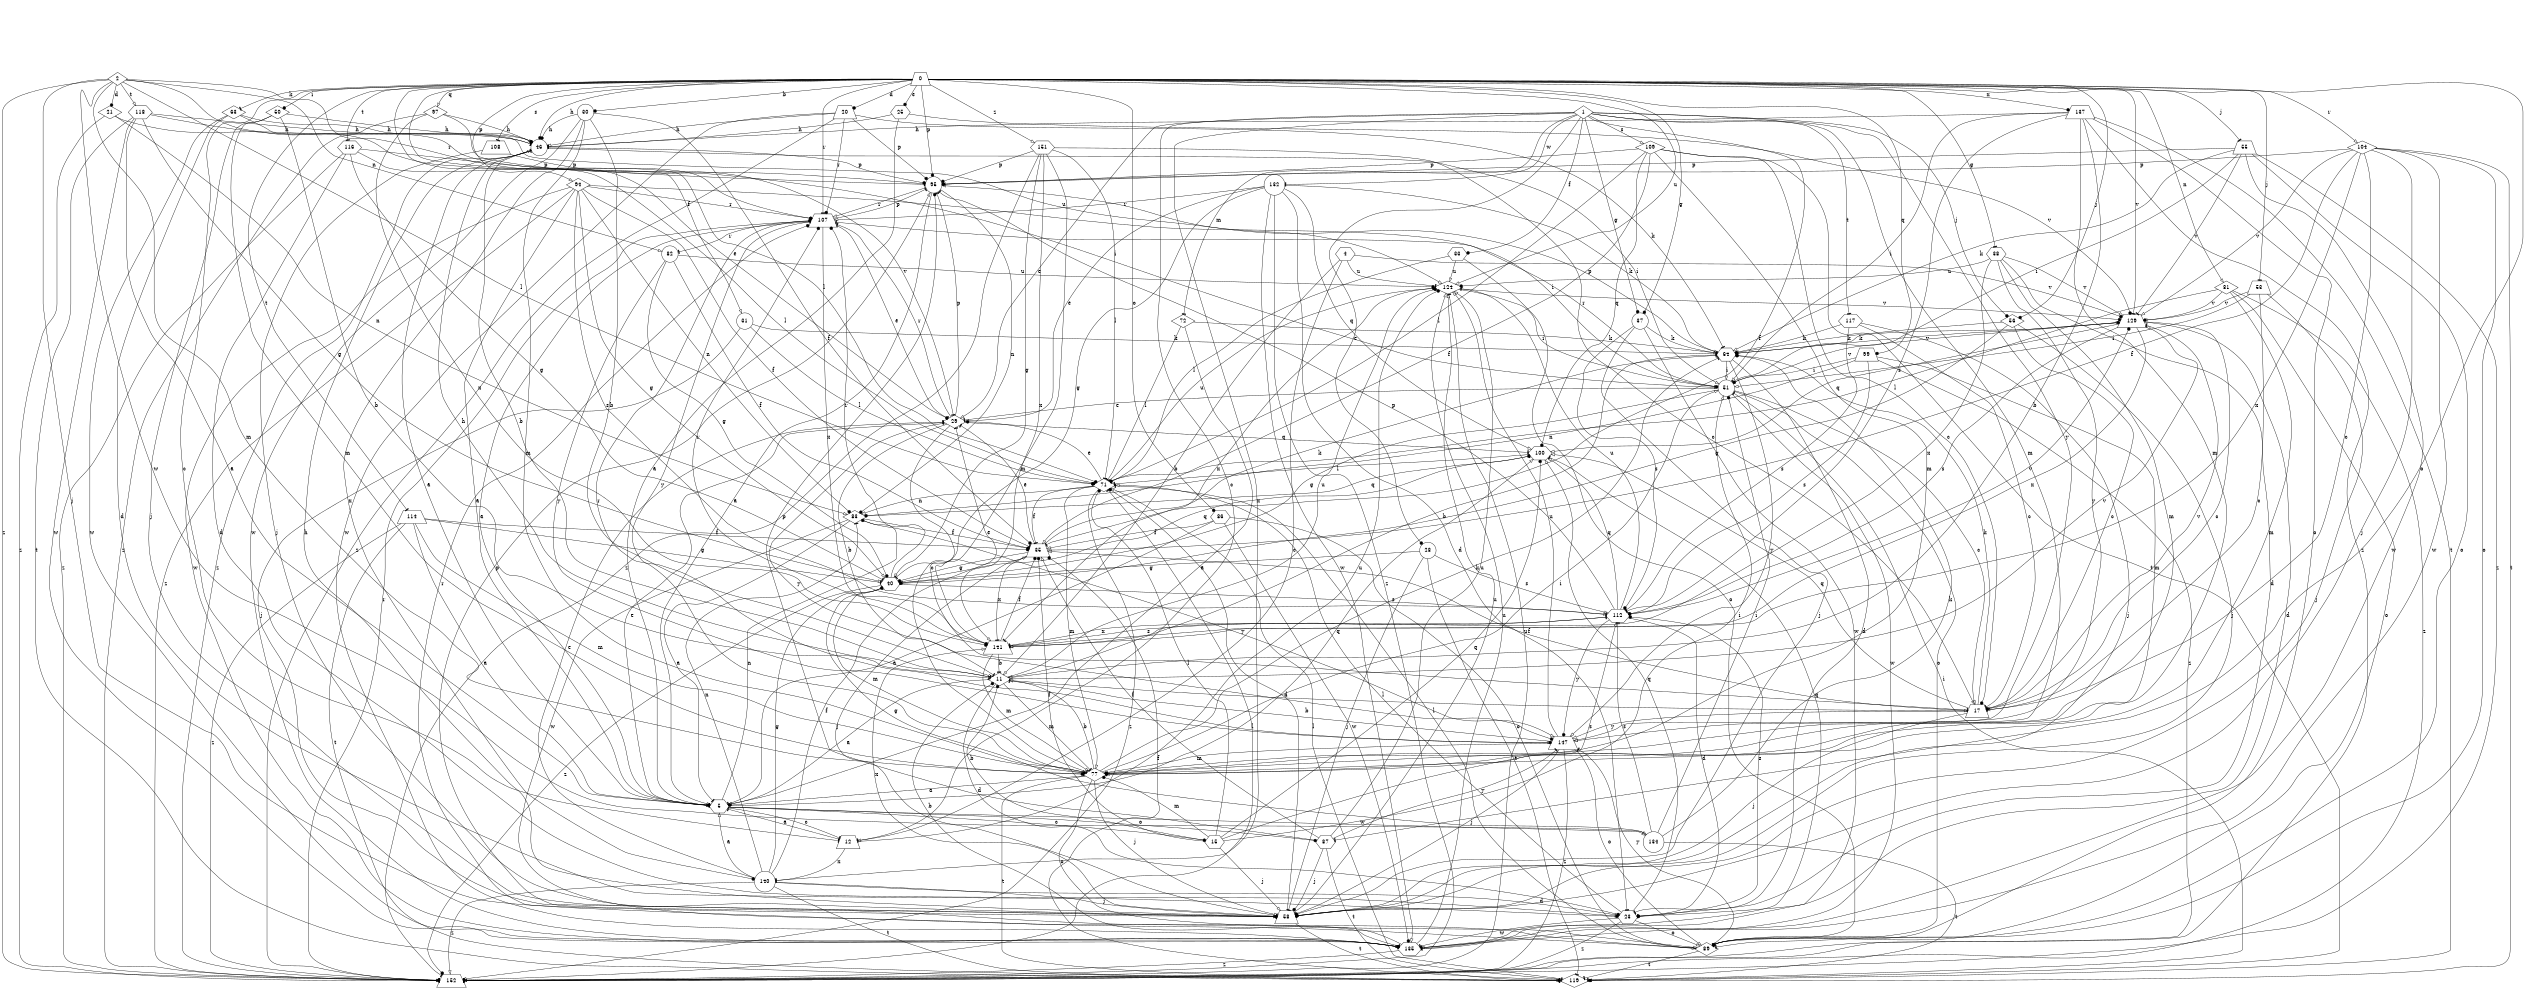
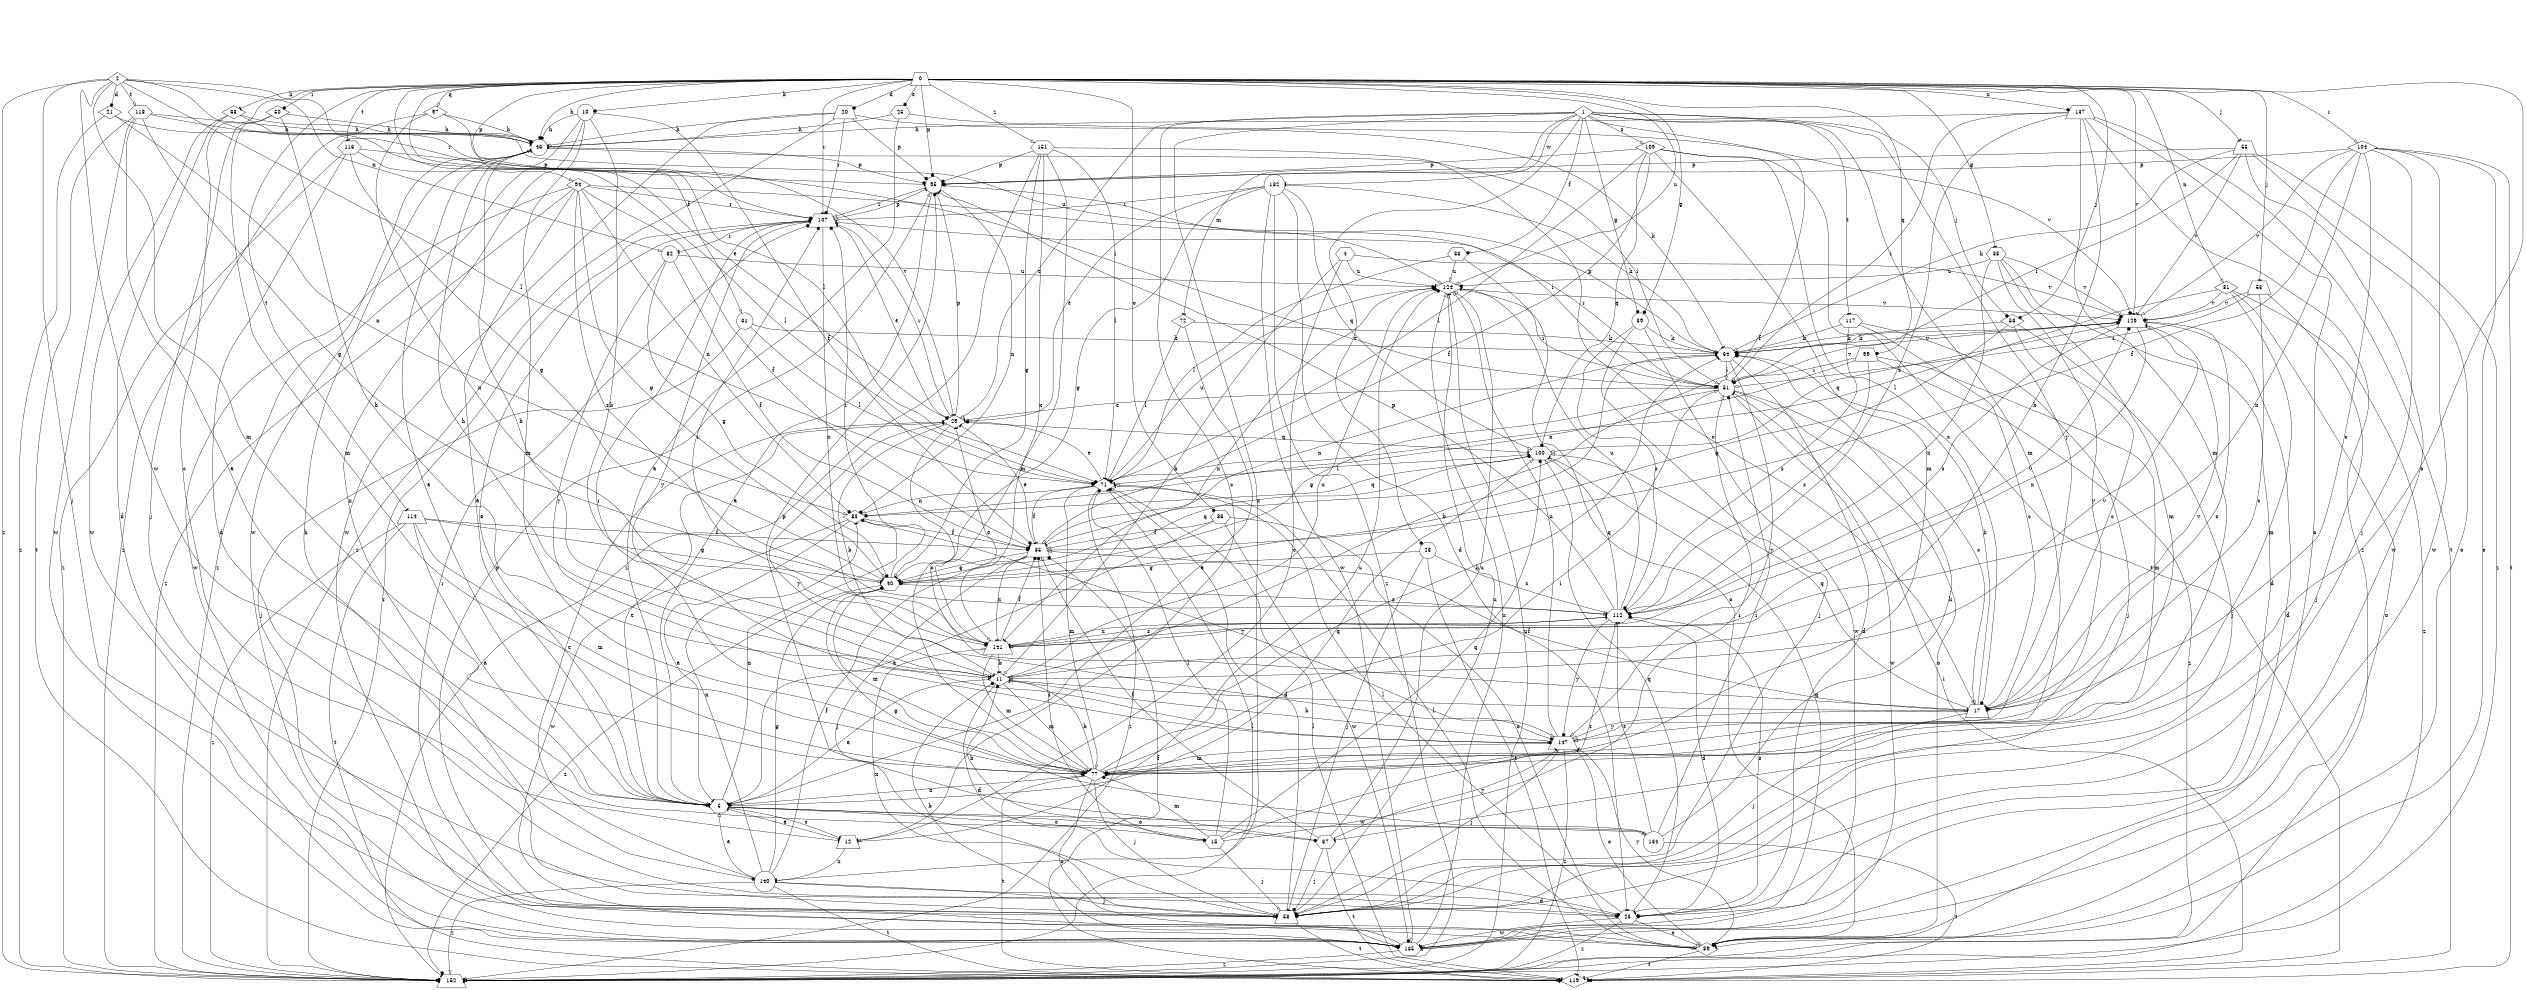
(586, 112) -> (586, 112)
(496, 147) -> none
(1640, 321) -> (1640, 321)
(1320, 453) -> (1320, 453)
(1049, 695) -> (1049, 695)
